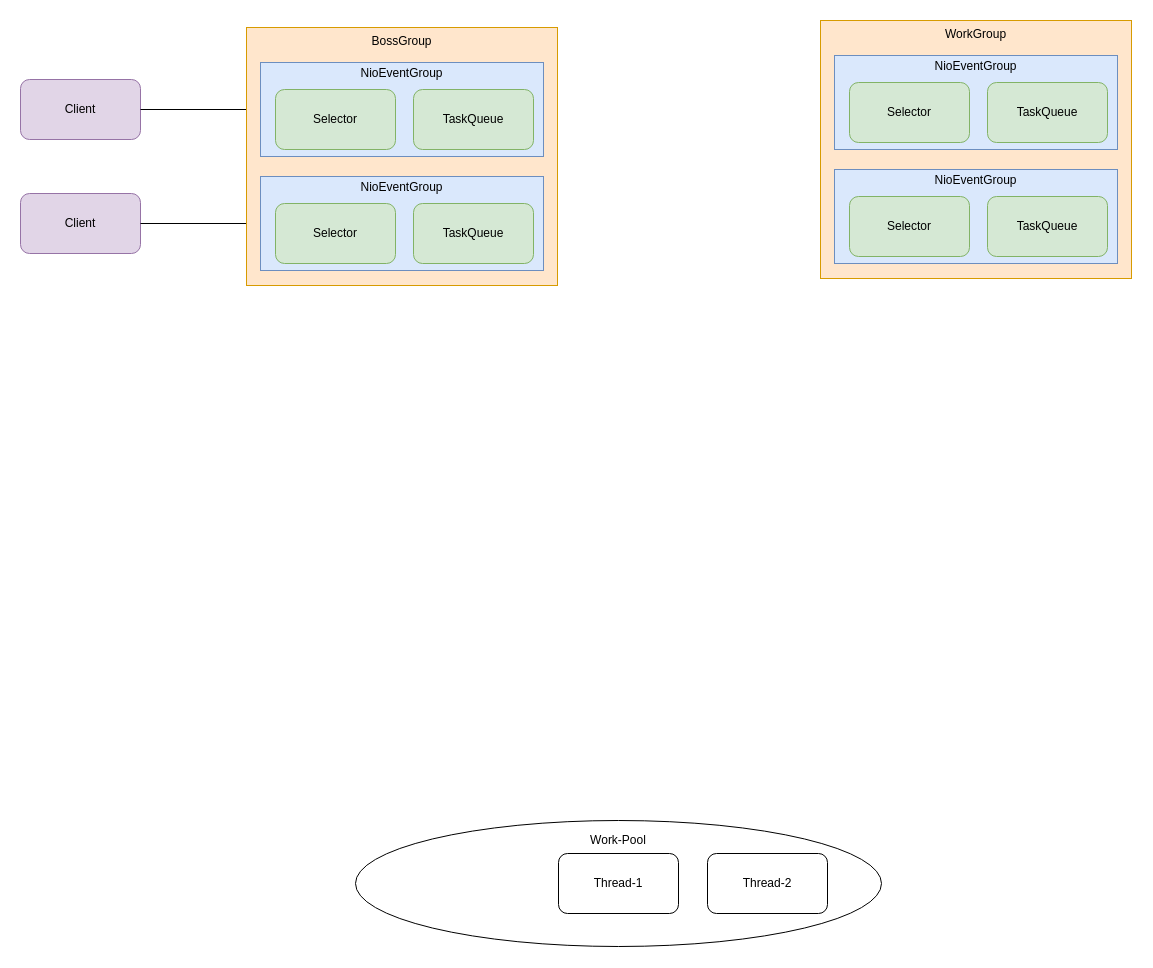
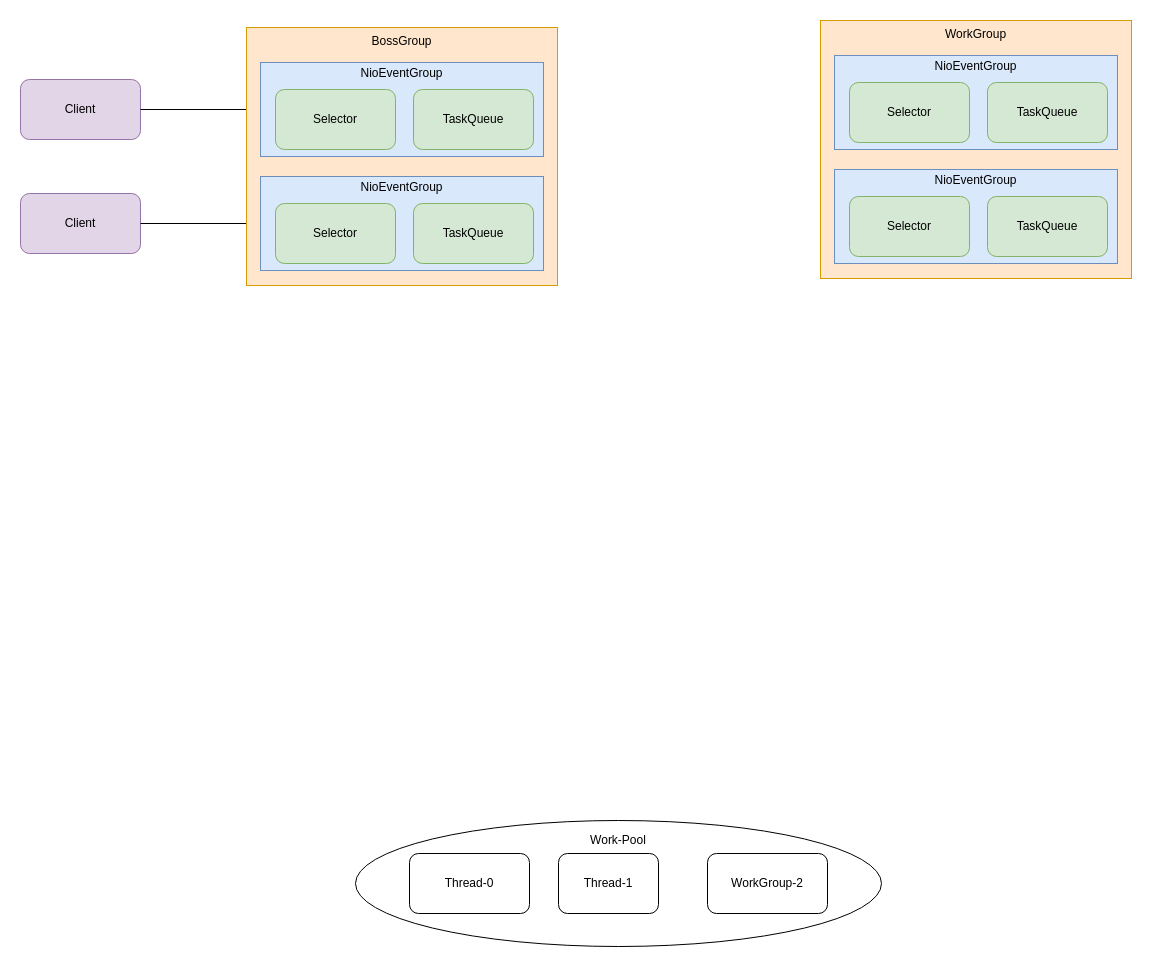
none -> (470, 884)
(619, 884) -> (609, 884)
(768, 884) -> (768, 884)
